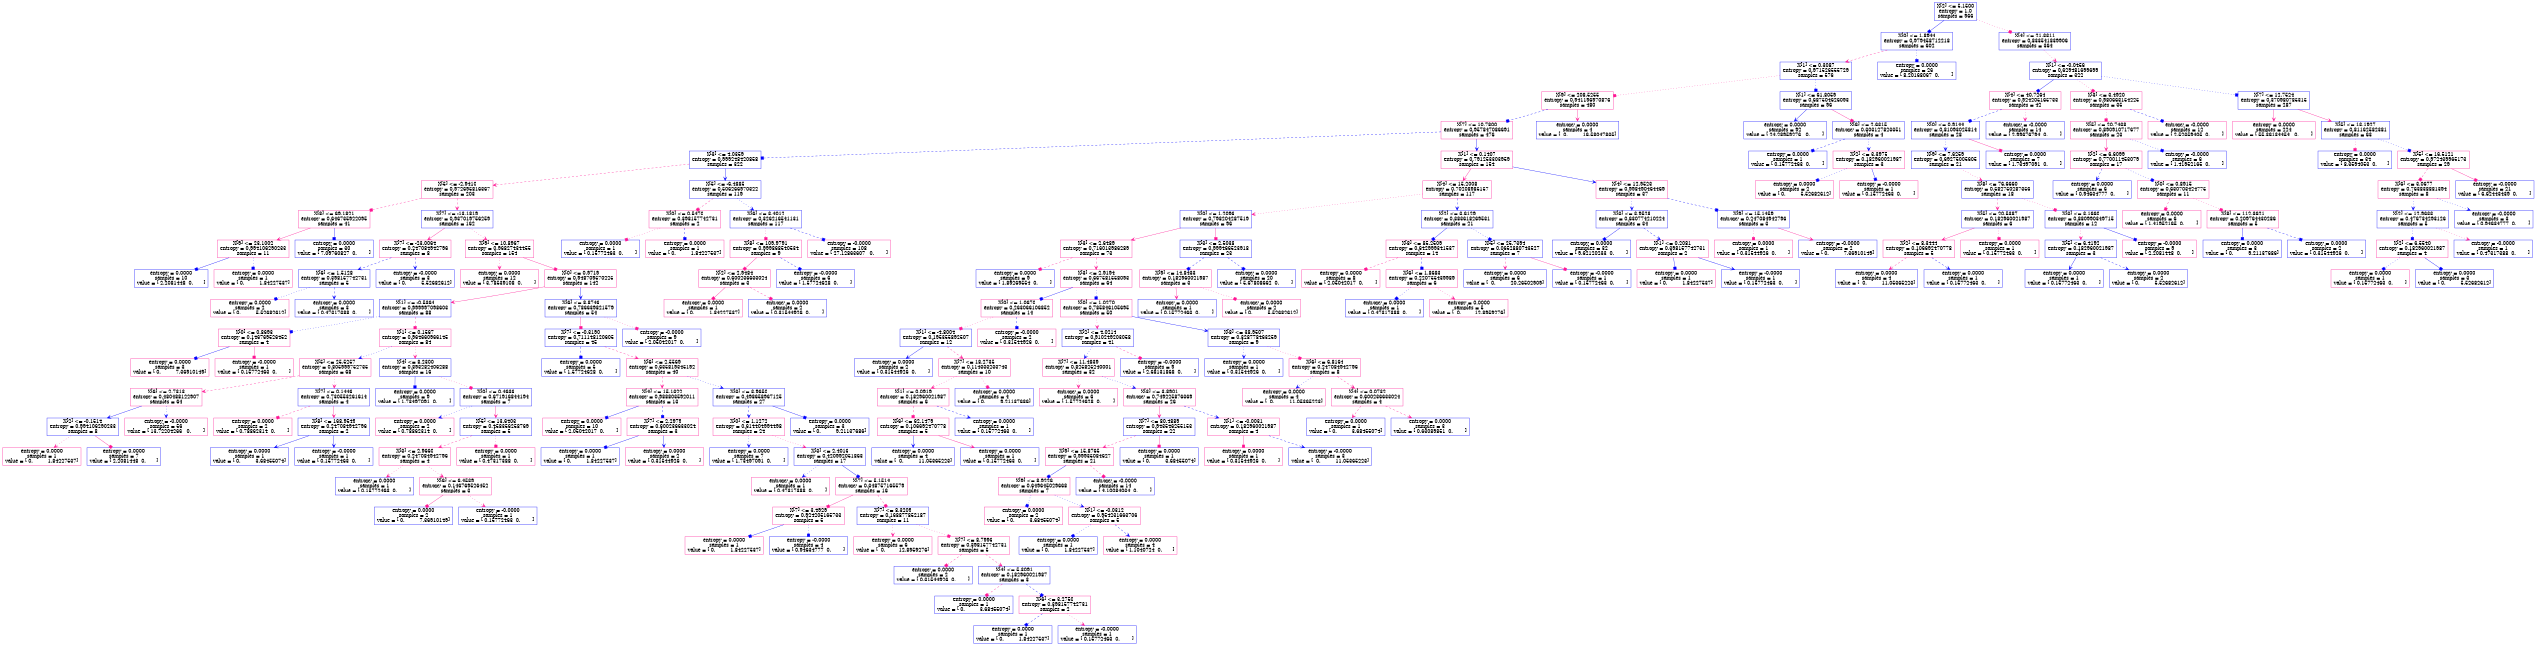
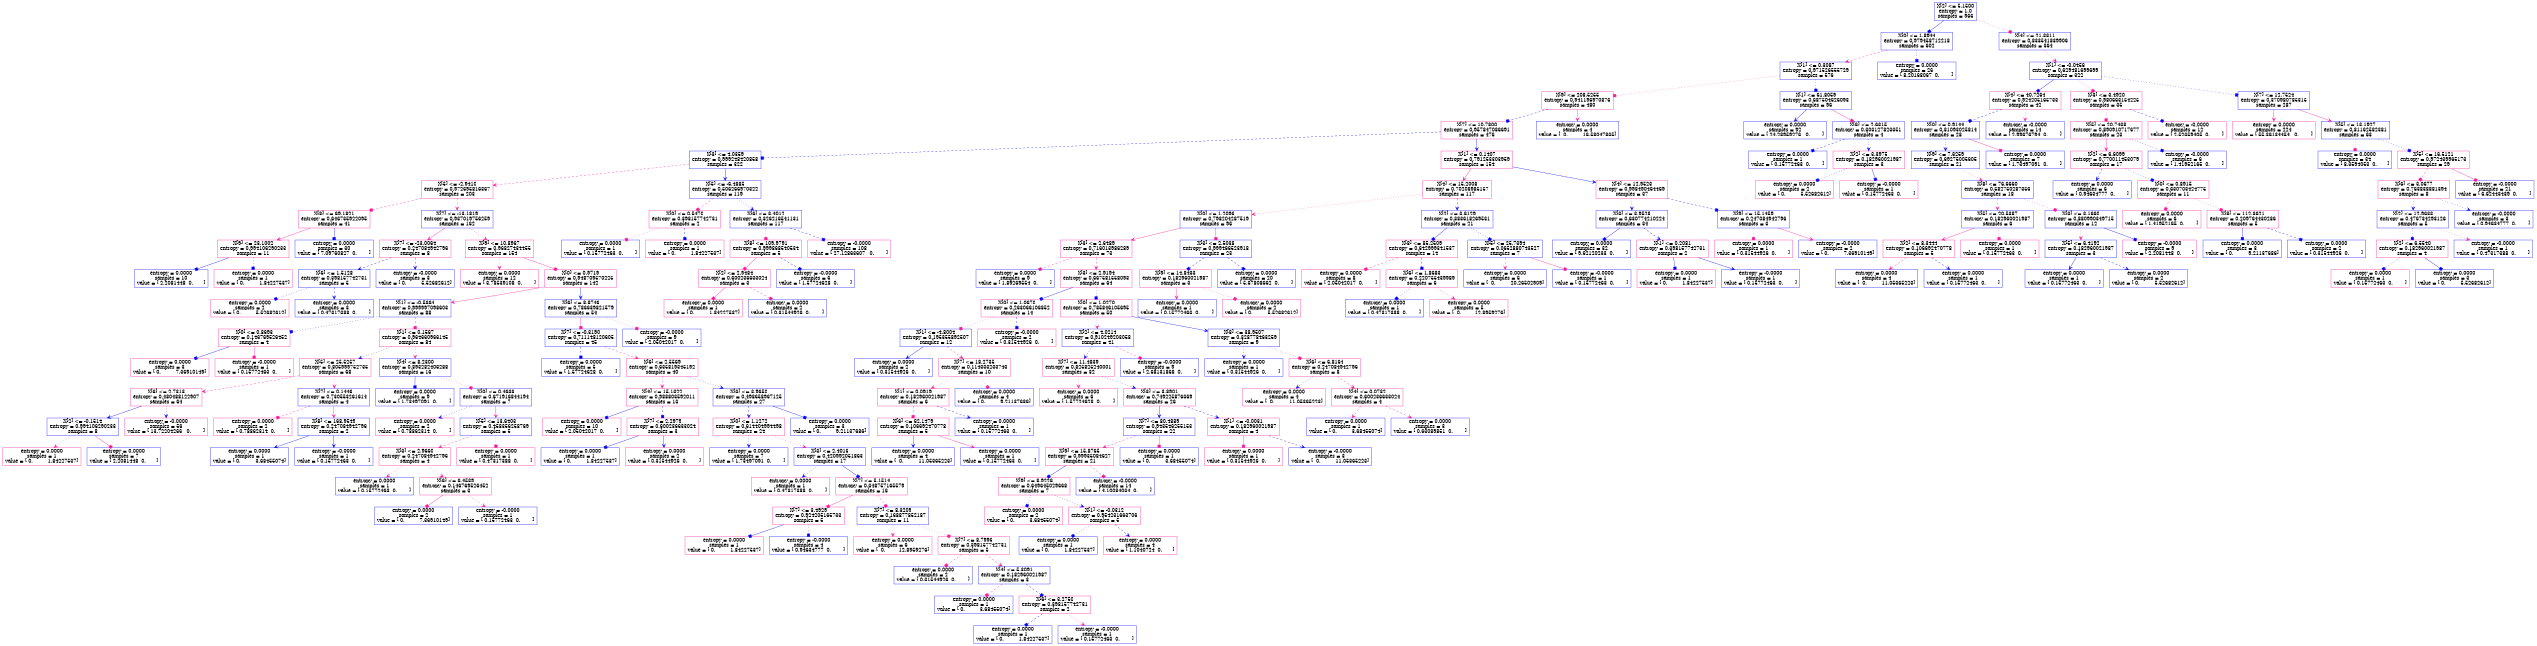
(766, 249) -> (766, 249)
(1159, 410) -> (1159, 410)
